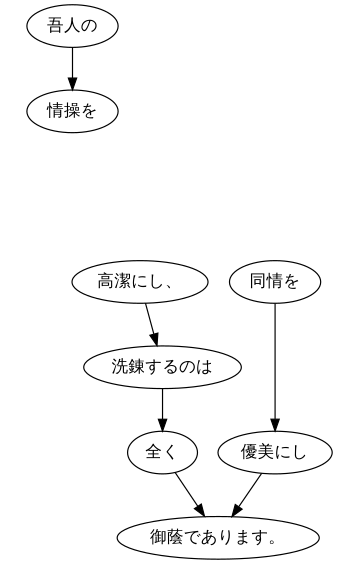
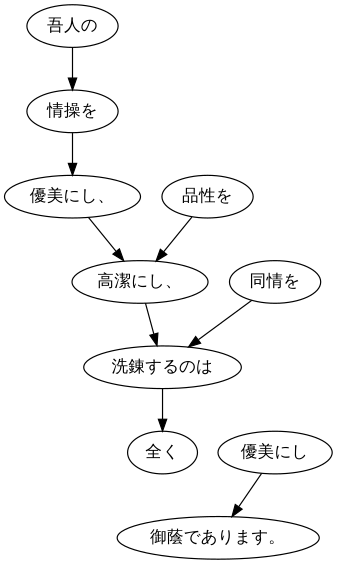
none -> (73, 197)
none -> (208, 197)
(275, 361) -> (225, 320)
(186, 489) -> none
